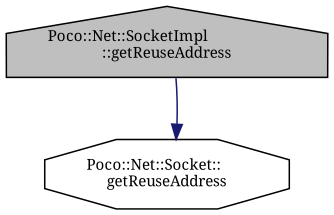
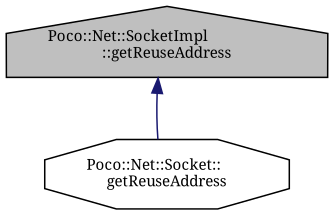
(177, 101) -> (157, 116)
